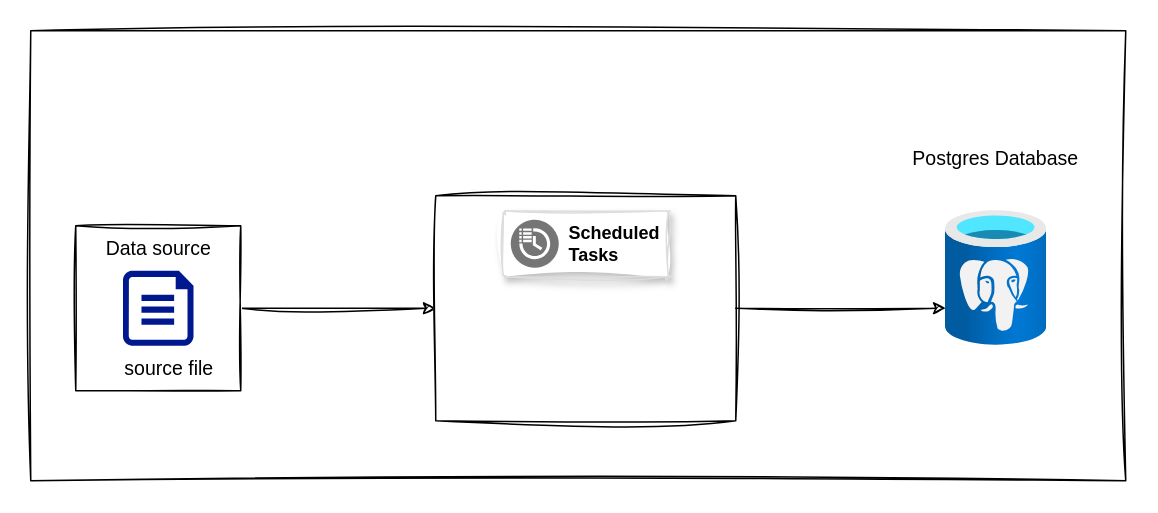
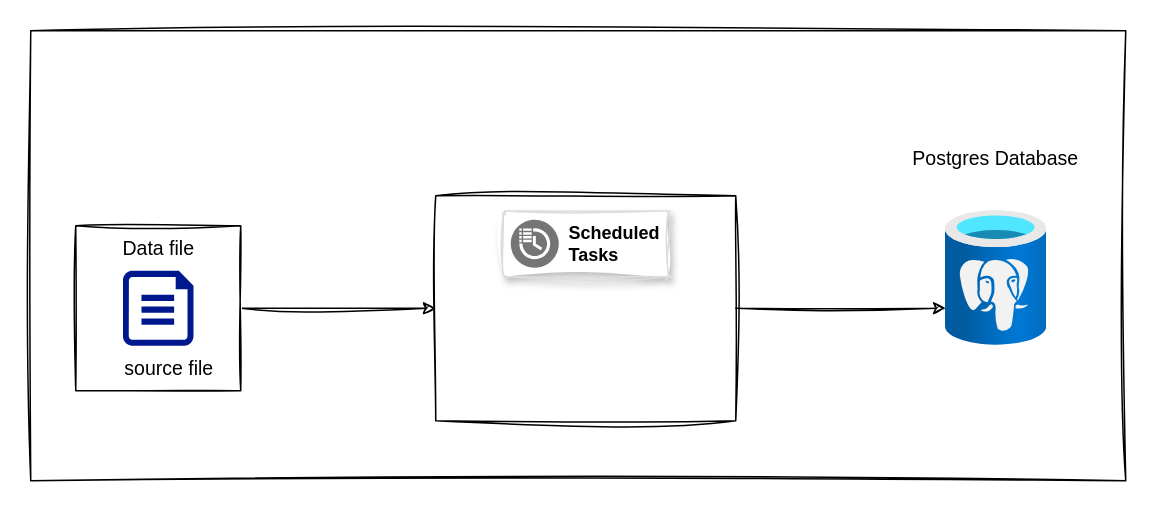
(159, 248) -> (159, 248)
